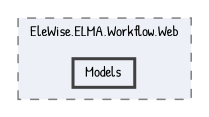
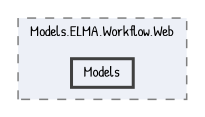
(105, 32) -> (102, 32)
